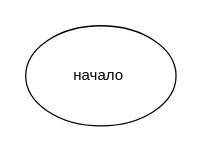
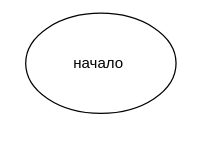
(101, 76) -> (101, 63)
